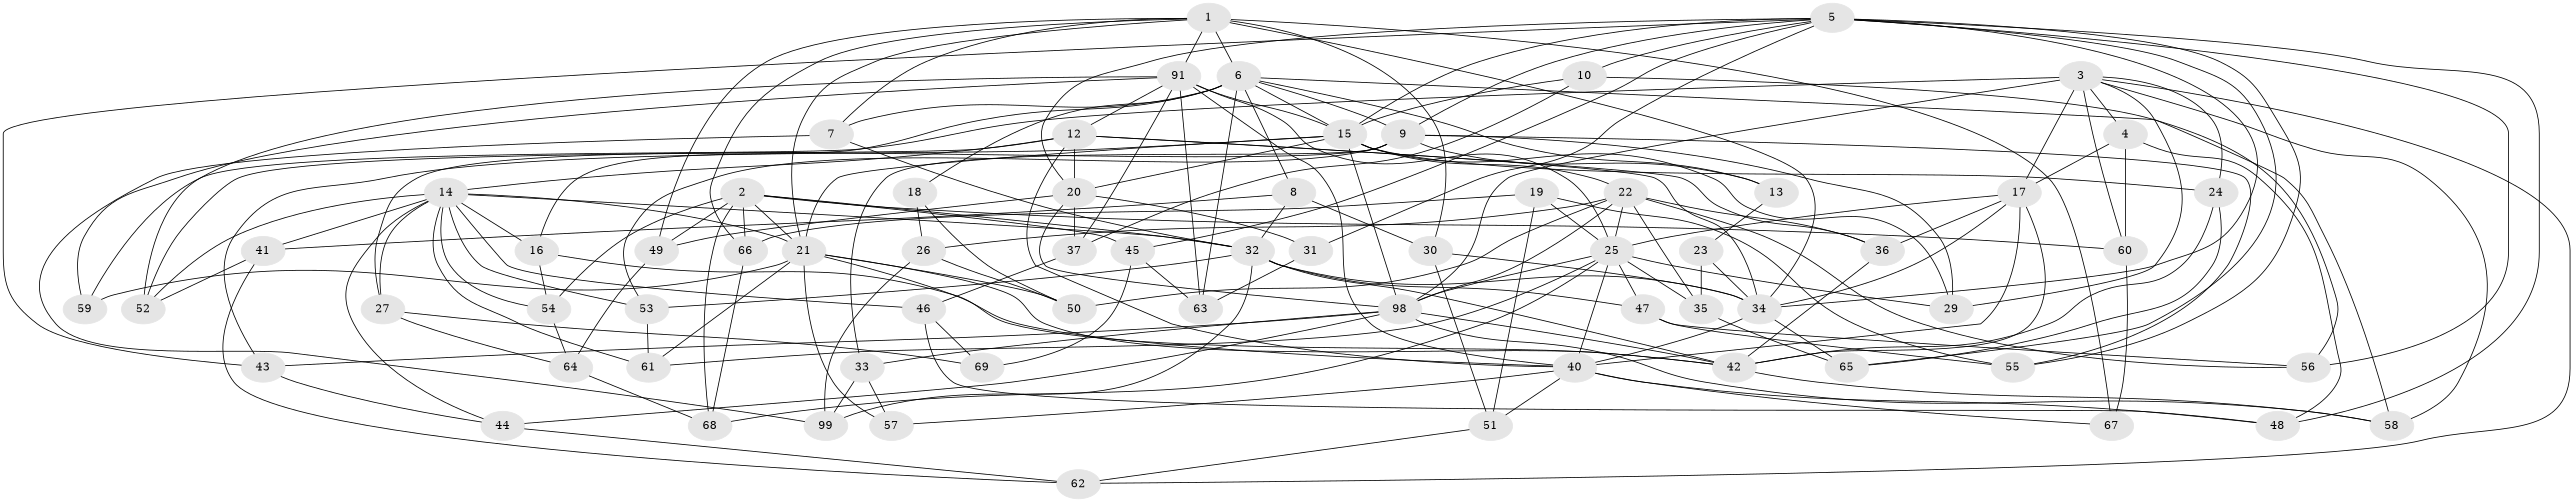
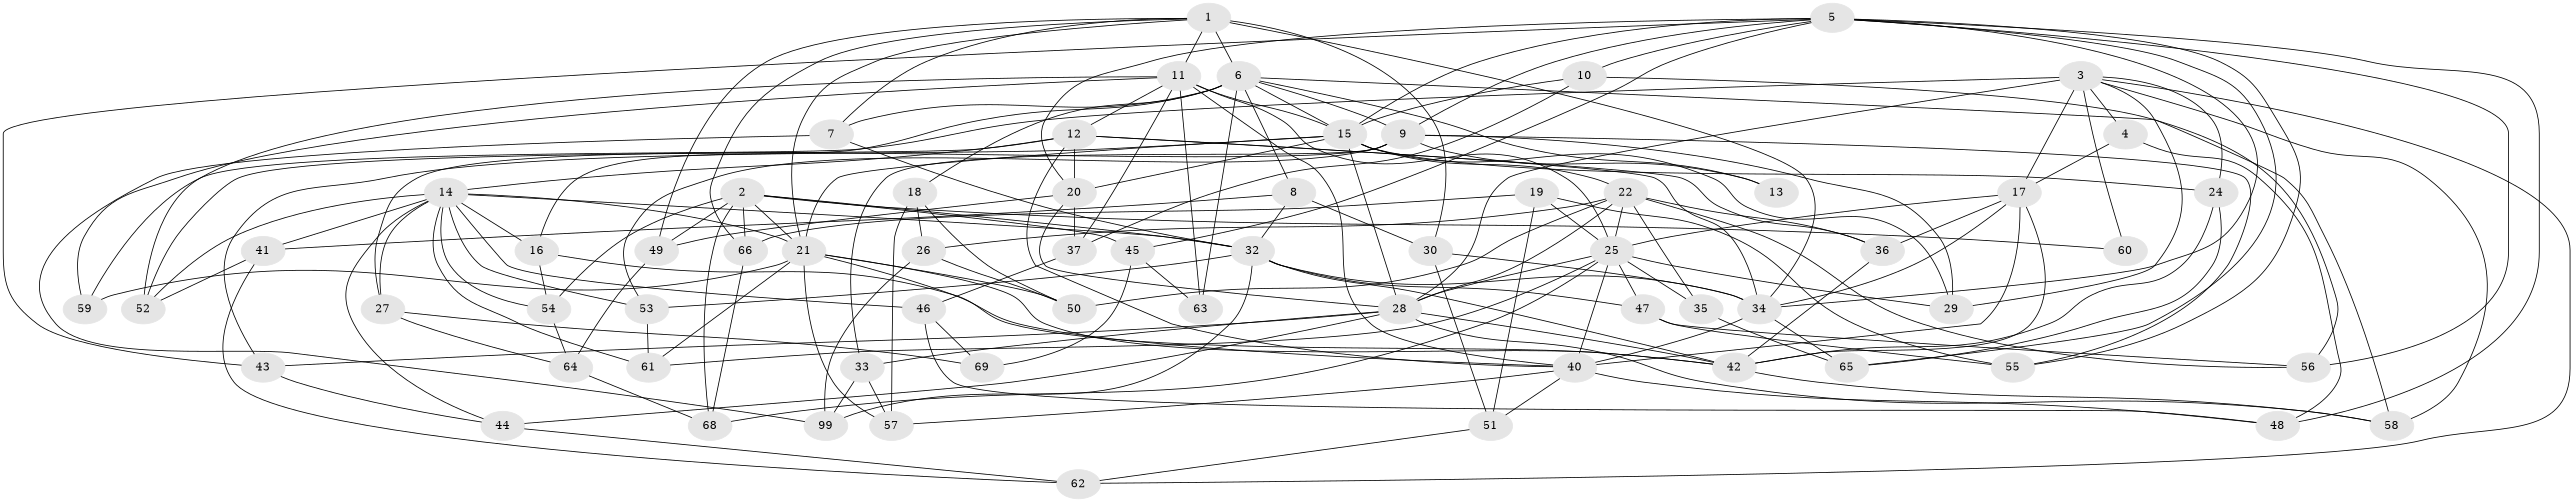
(1179, 76) -> (1179, 76)
(2126, 193) -> none
(1311, 251) -> none
(1701, 251) -> none
(1400, 309) -> (1400, 309)
none -> (893, 313)
(2112, 426) -> none
